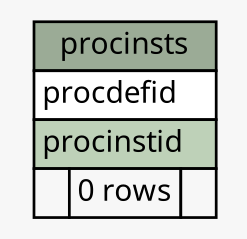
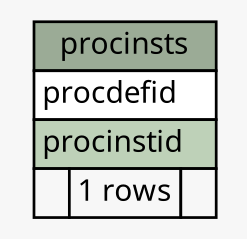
(125, 192) -> (125, 192)
